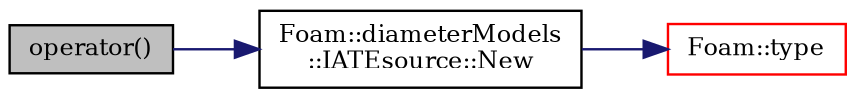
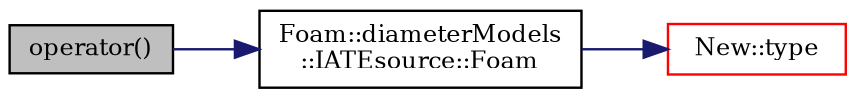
(420, 49) -> (420, 49)
(757, 49) -> (757, 49)
